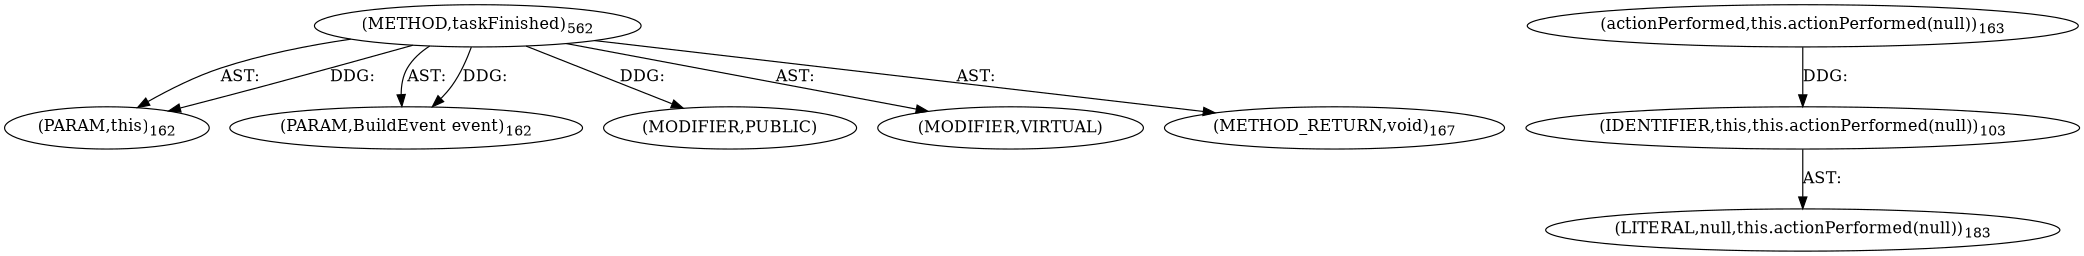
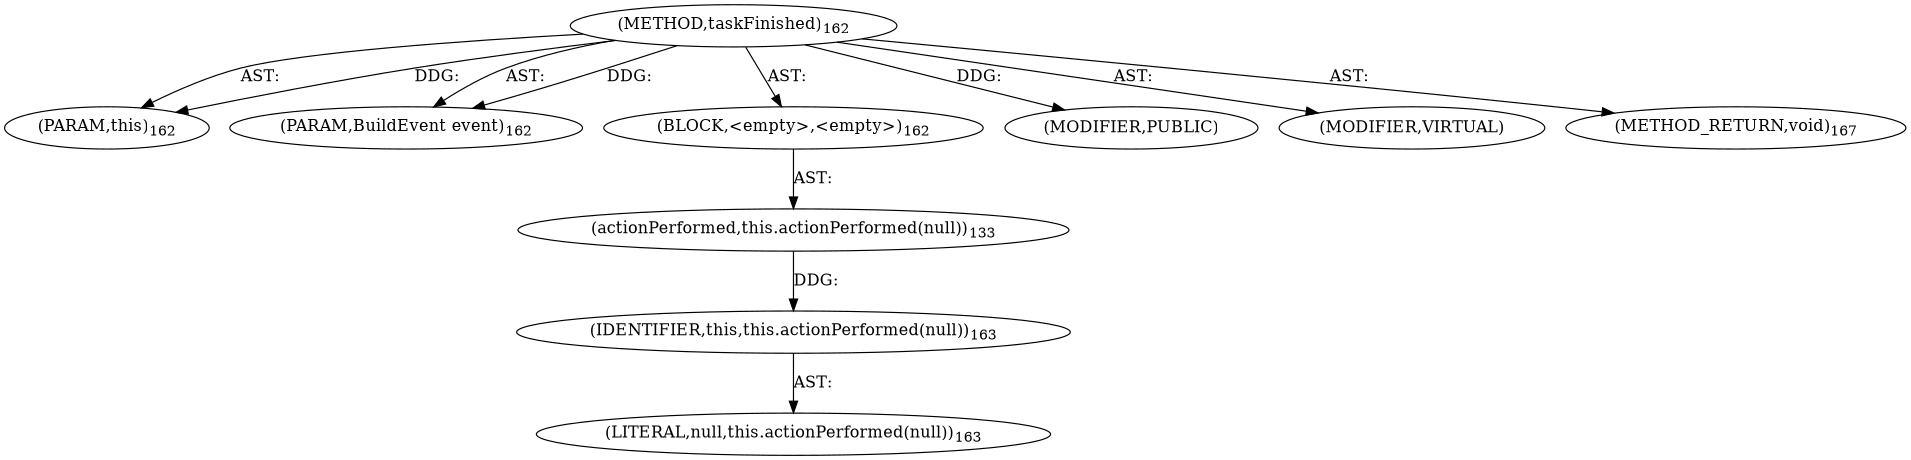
(580, 24) -> (836, 24)
(1992, 24) -> (982, 228)
(1993, 126) -> (984, 330)
none -> (793, 128)
(1978, 228) -> (968, 432)
